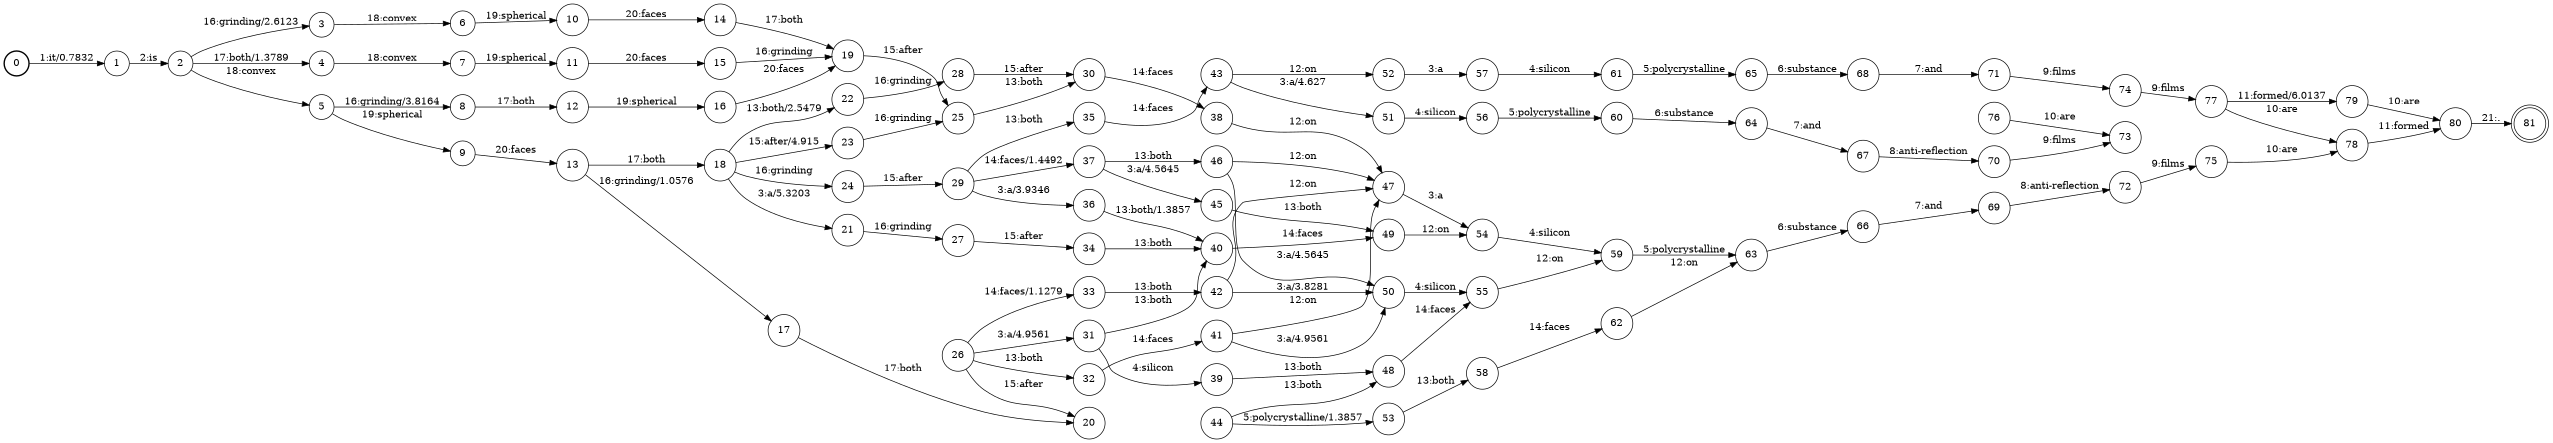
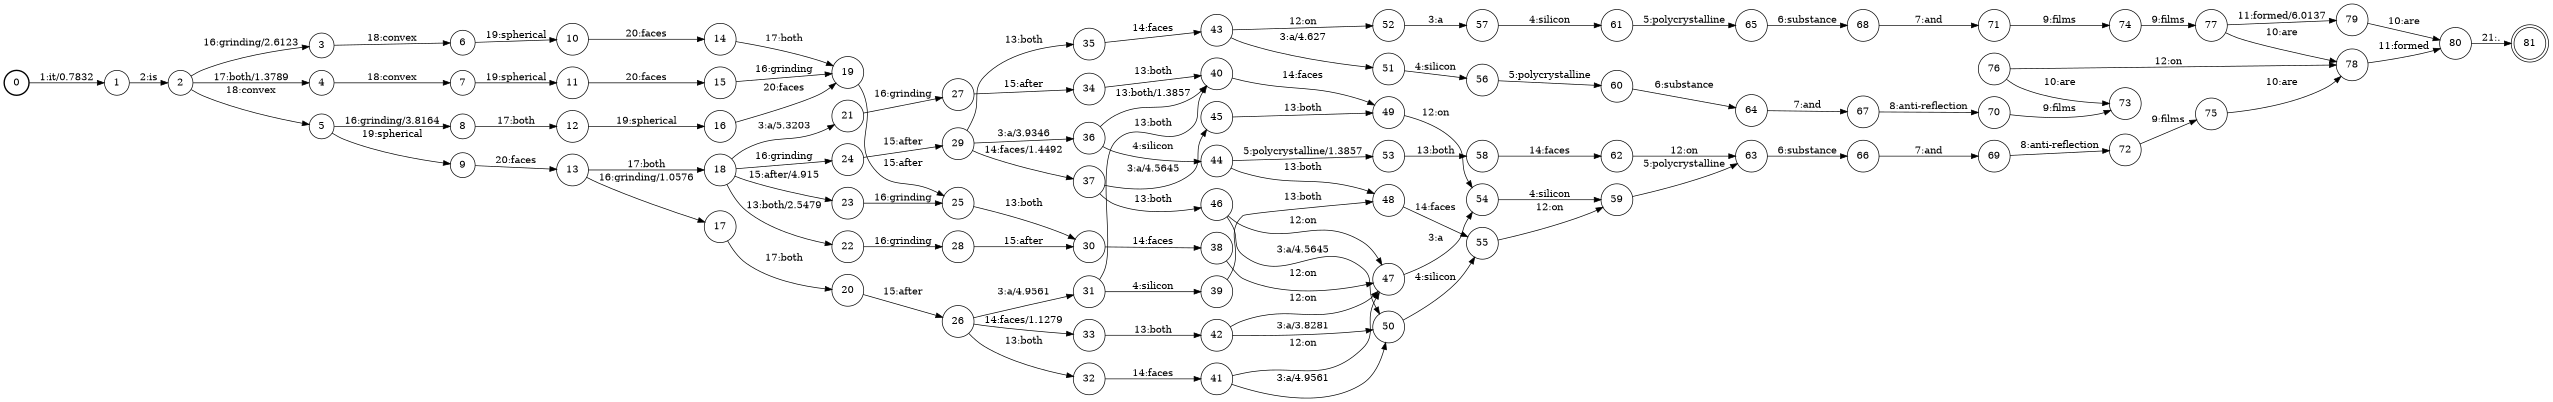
none -> (2170, 67)
none -> (1147, 159)
(1012, 402) -> (900, 305)
